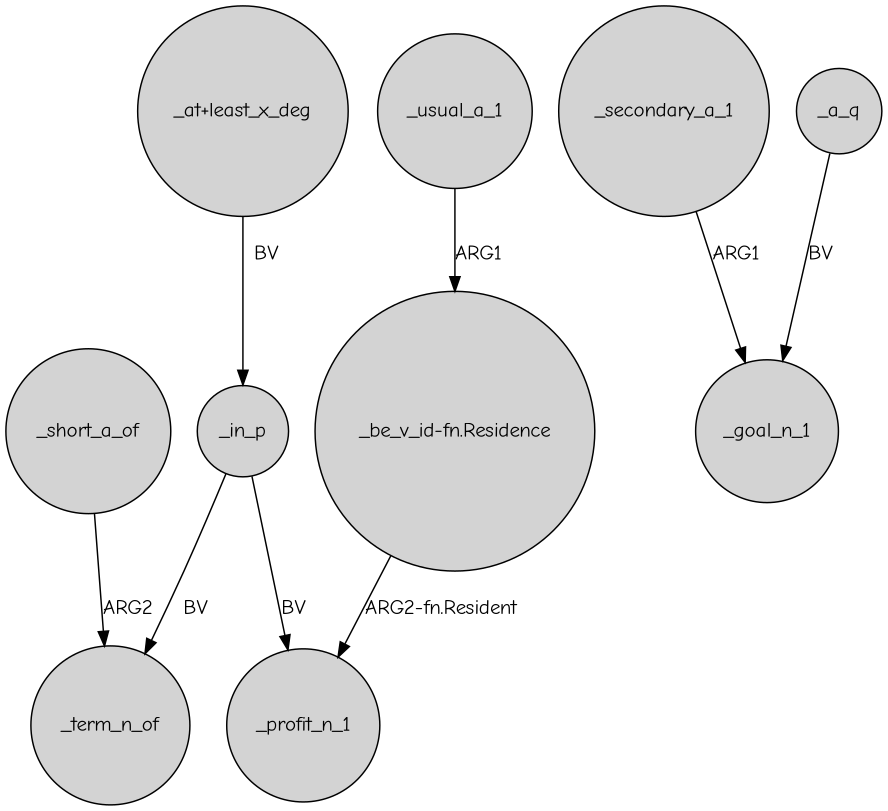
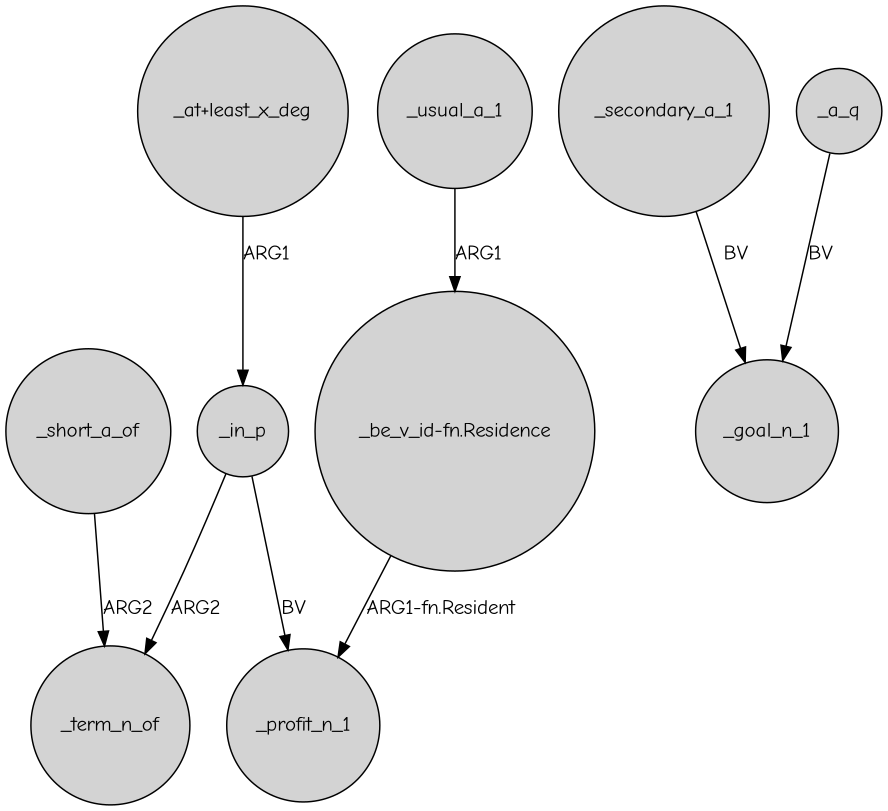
(266, 254) -> (266, 254)
(736, 254) -> (736, 254)
(196, 608) -> (196, 608)
(441, 608) -> (441, 608)
